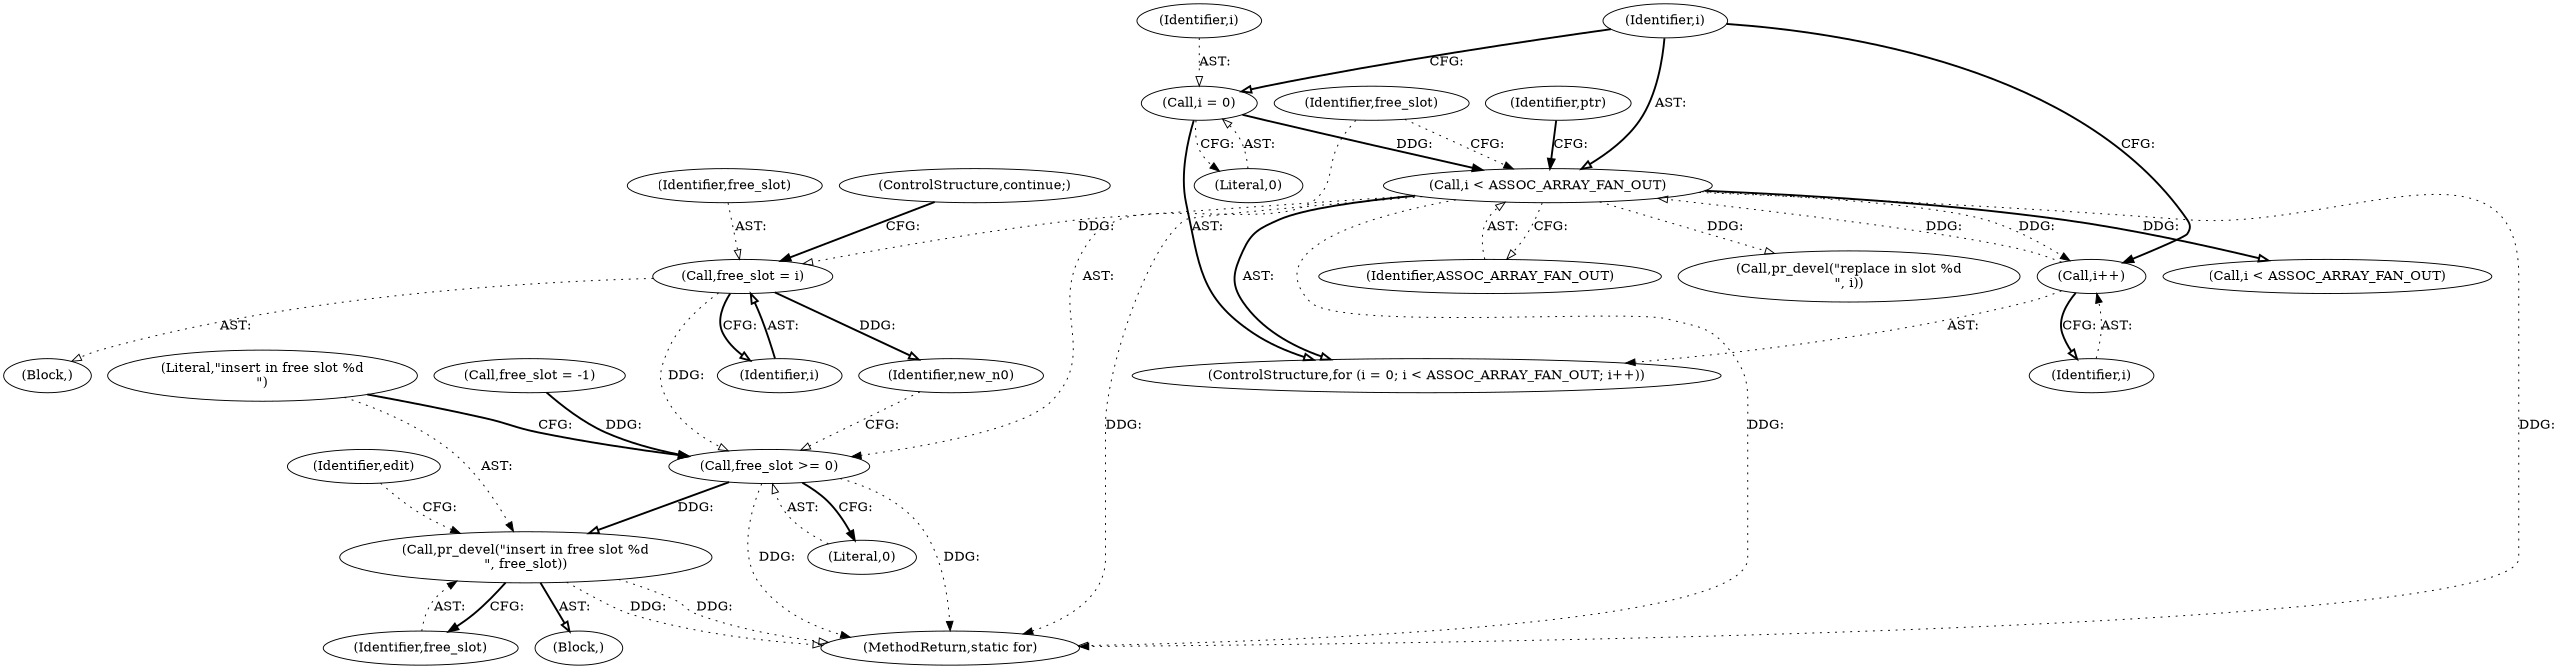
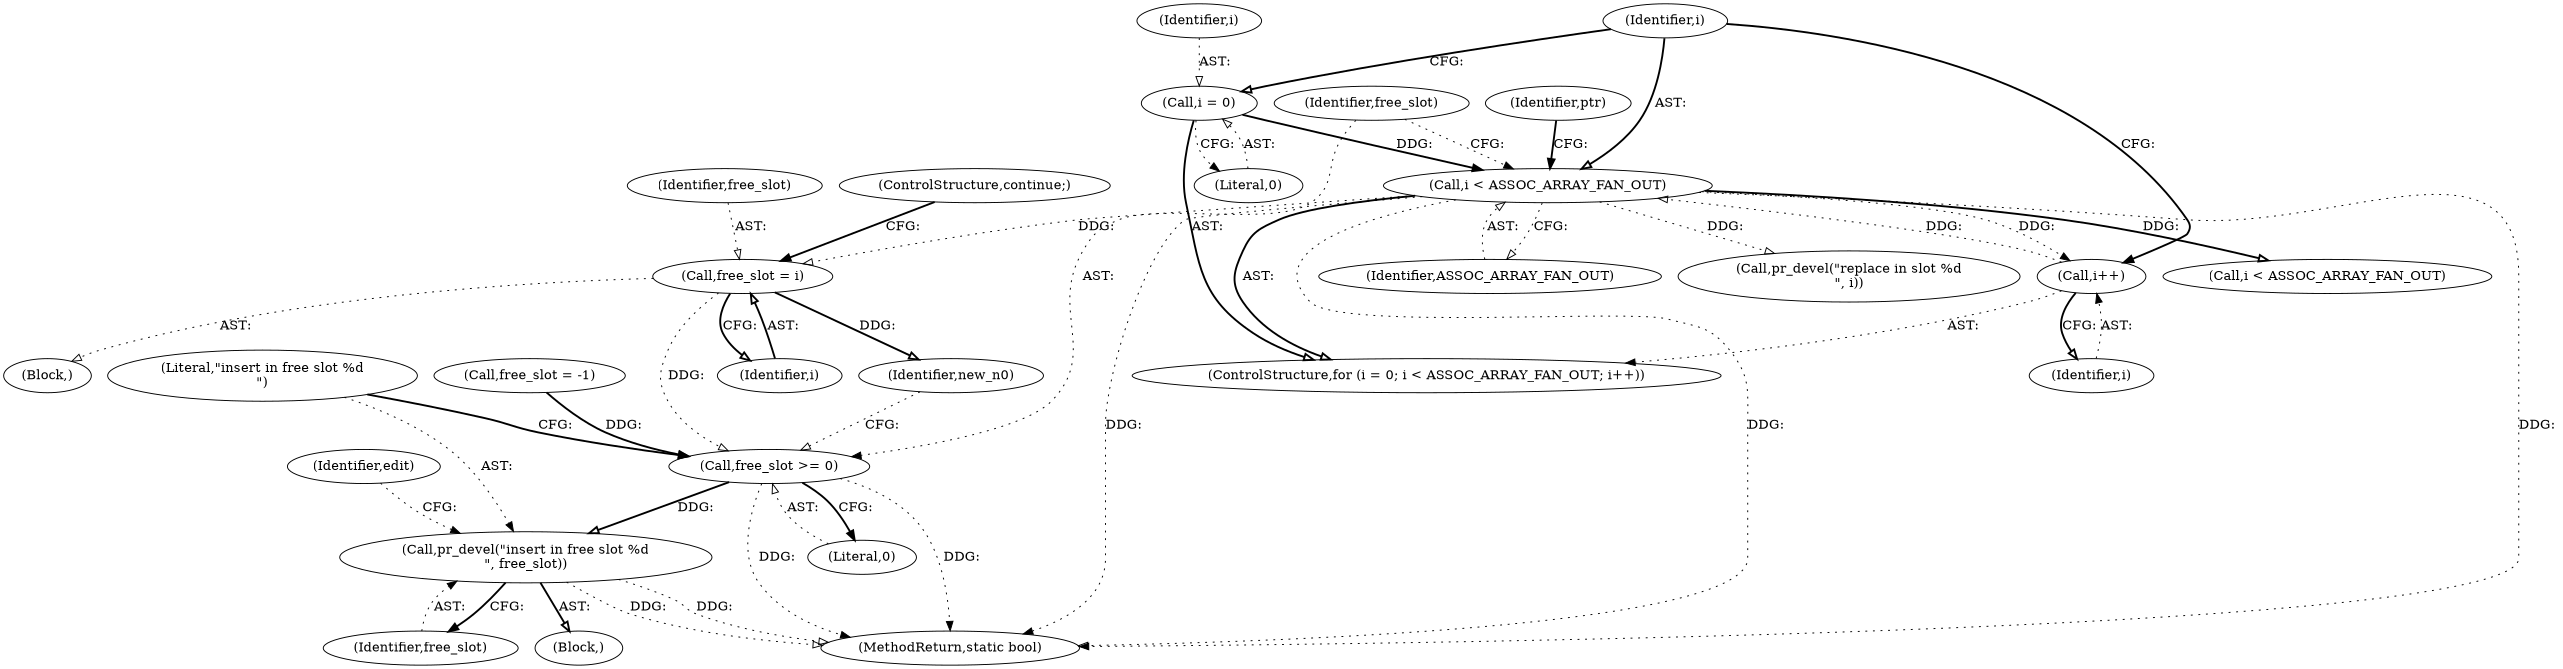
(950, 648) -> (950, 648)
